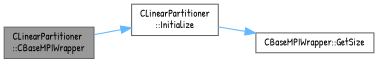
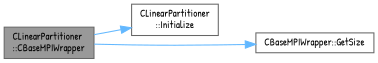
(232, 29) -> (170, 45)
